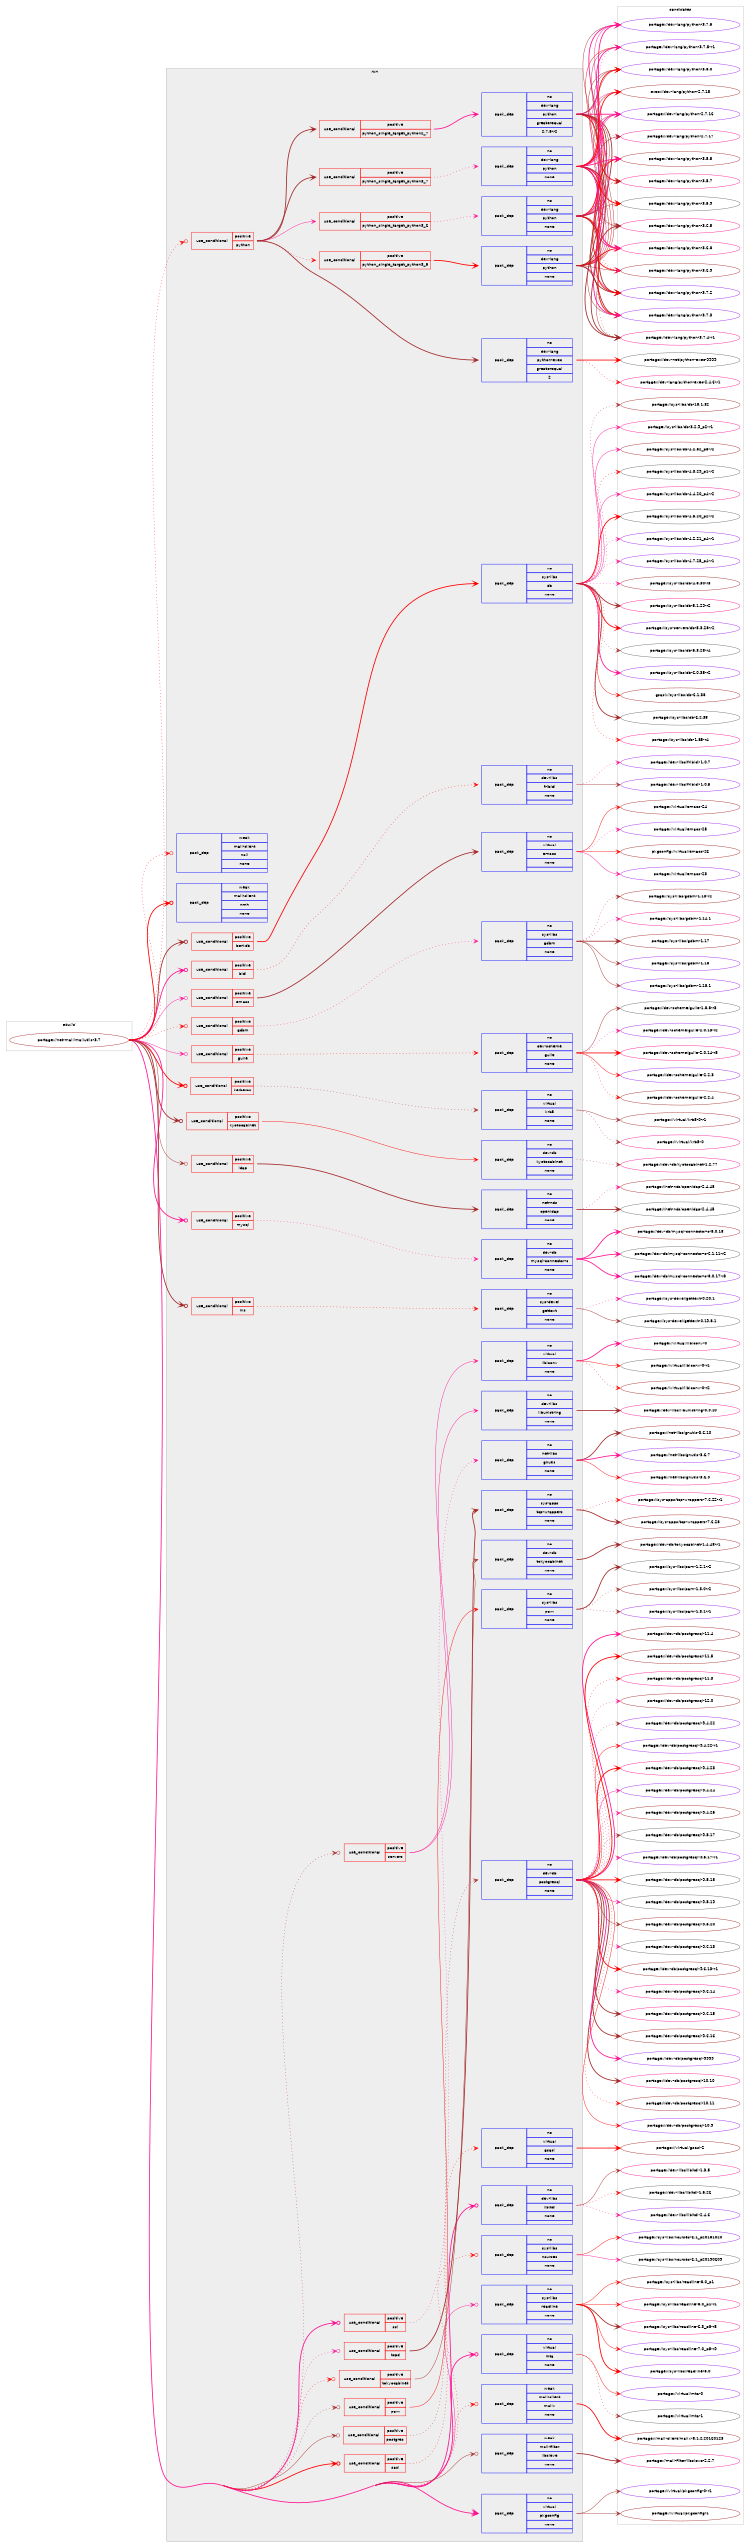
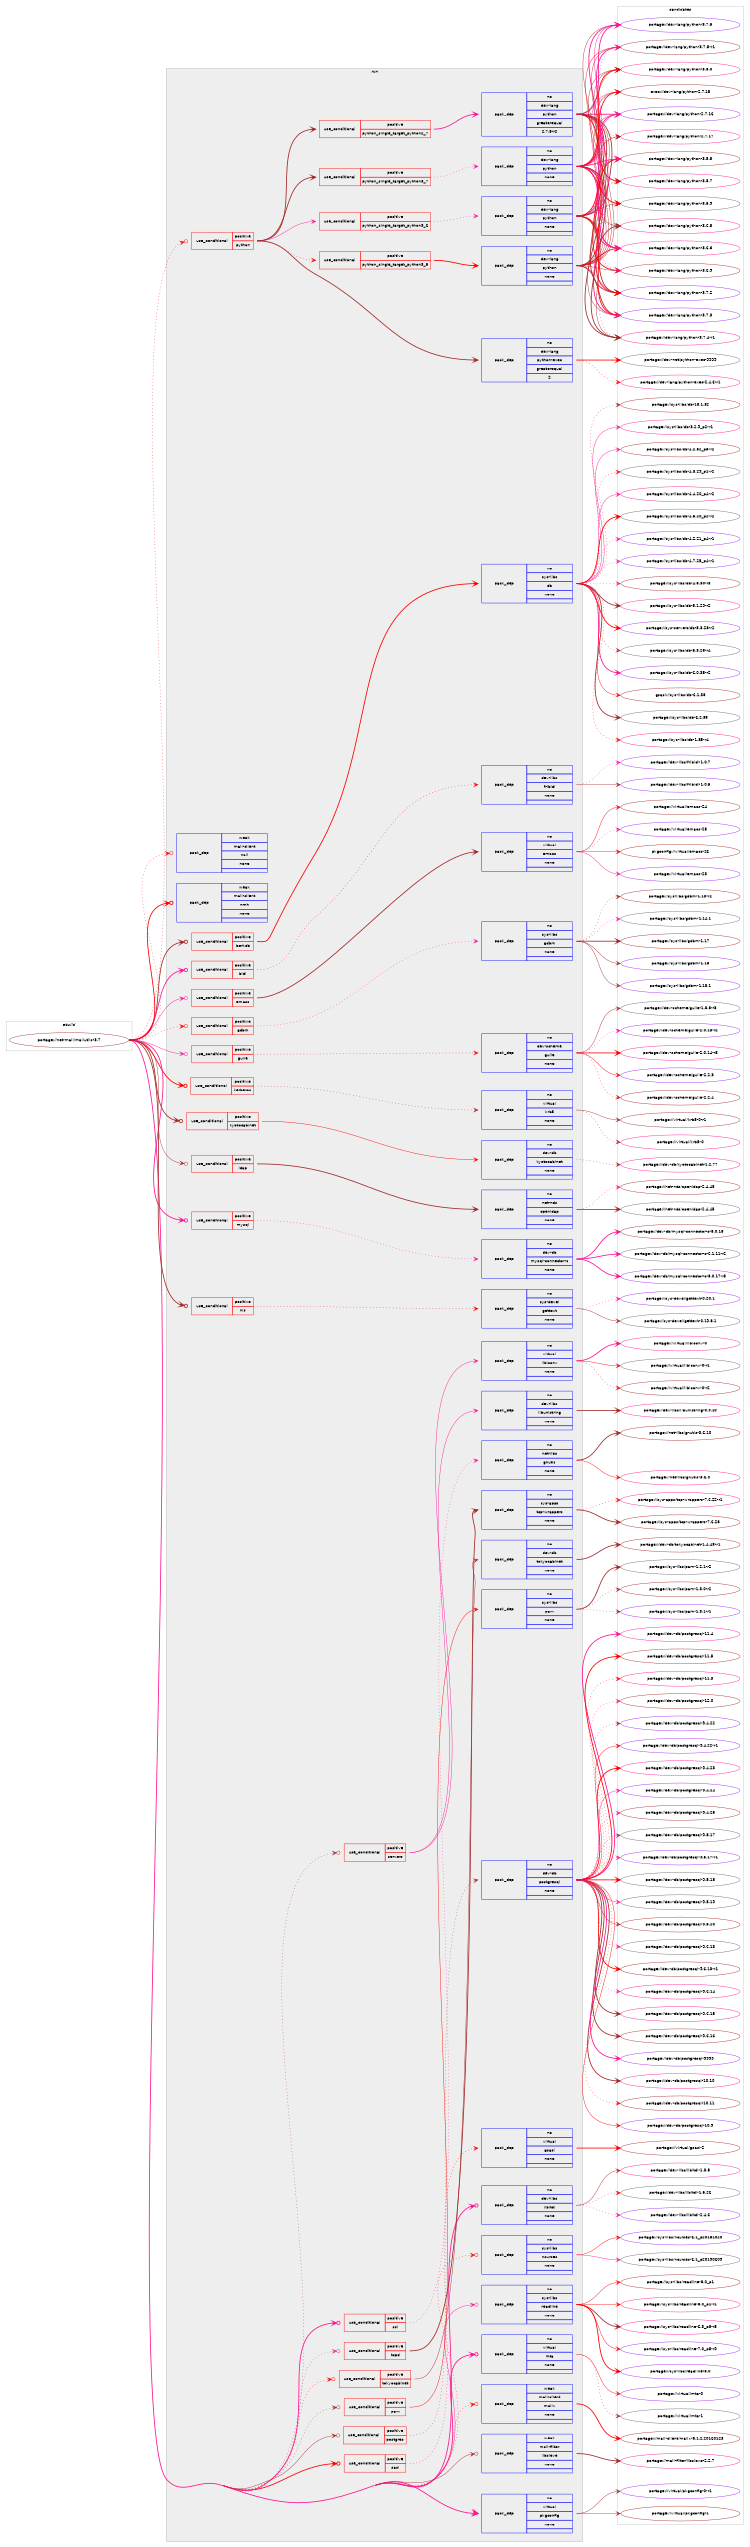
(680, 47) -> (680, 47)
(680, 70) -> (680, 70)
(680, 919) -> (680, 919)
(680, 1455) -> none
(680, 1634) -> (680, 1634)
